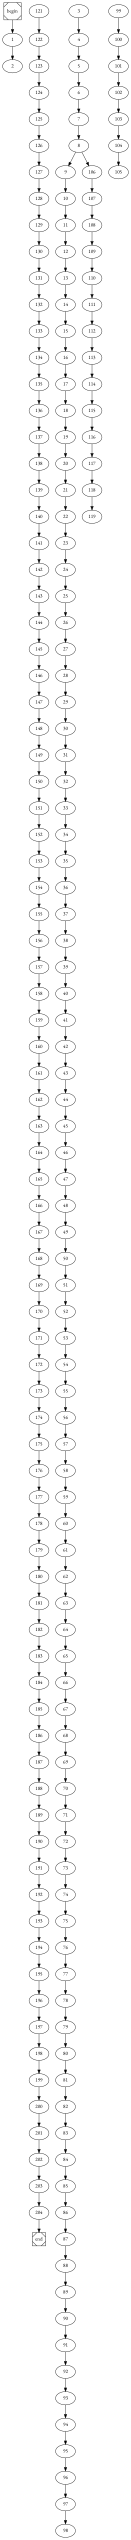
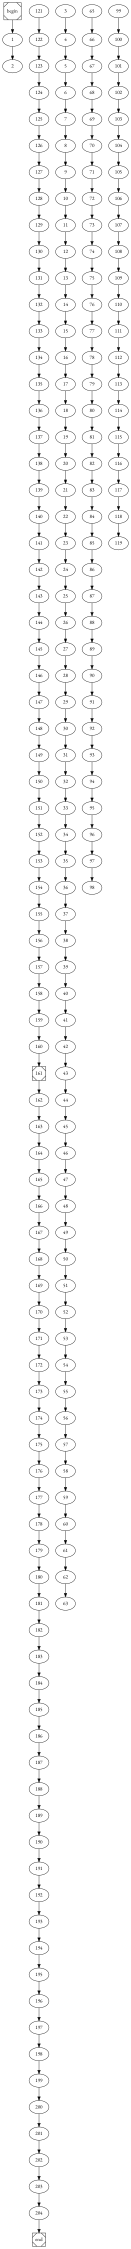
(85, 157) -> (119, 184)
(39, 1073) -> (39, 1073)
(66, 1630) -> none
